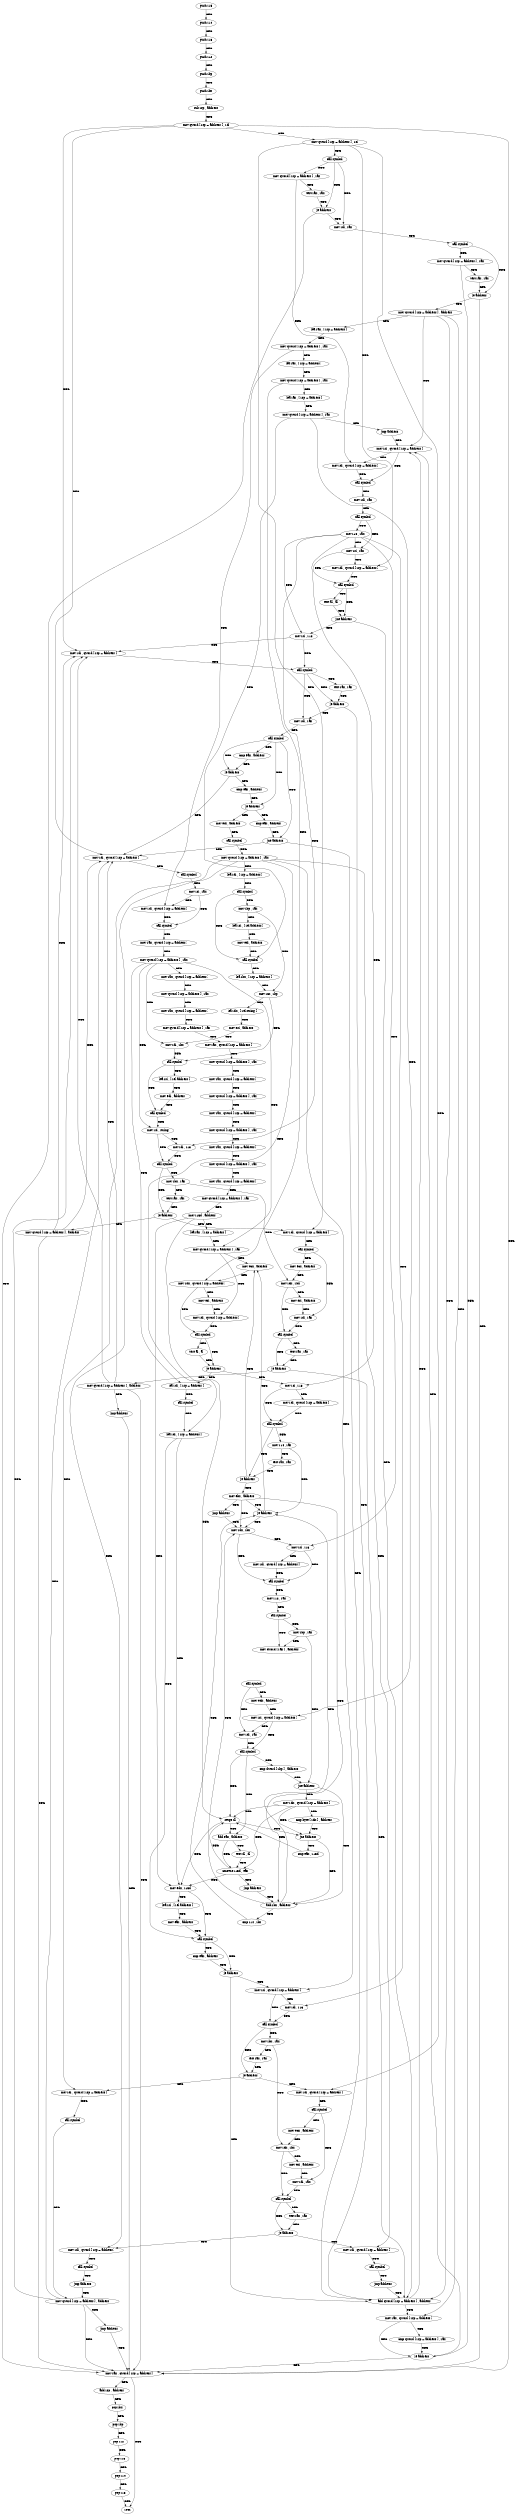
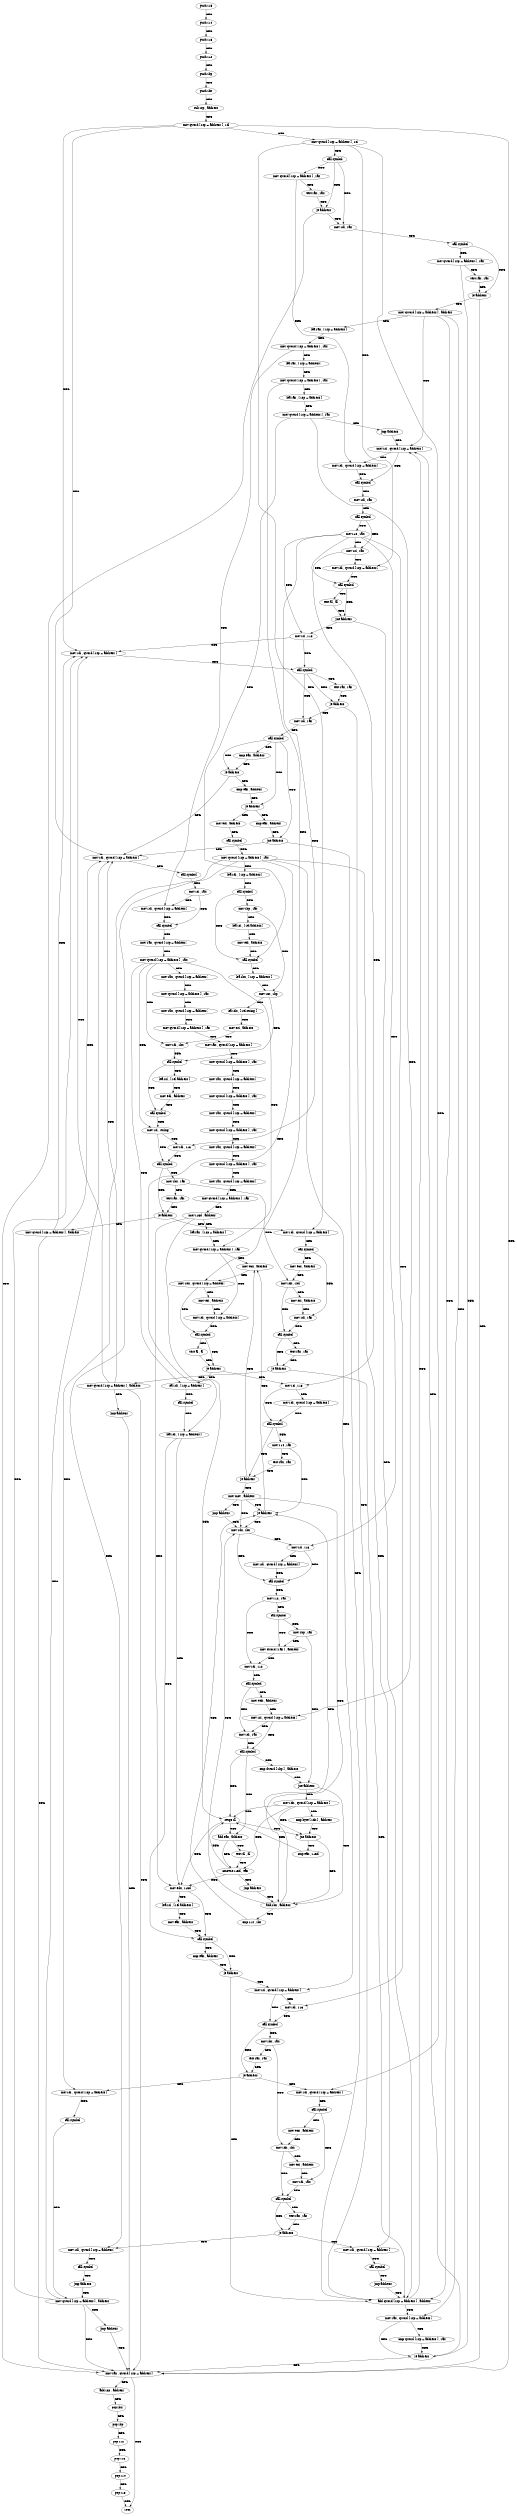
(241, 1497) -> (241, 1497)
none -> (254, 1667)
(227, 1854) -> (227, 1854)
